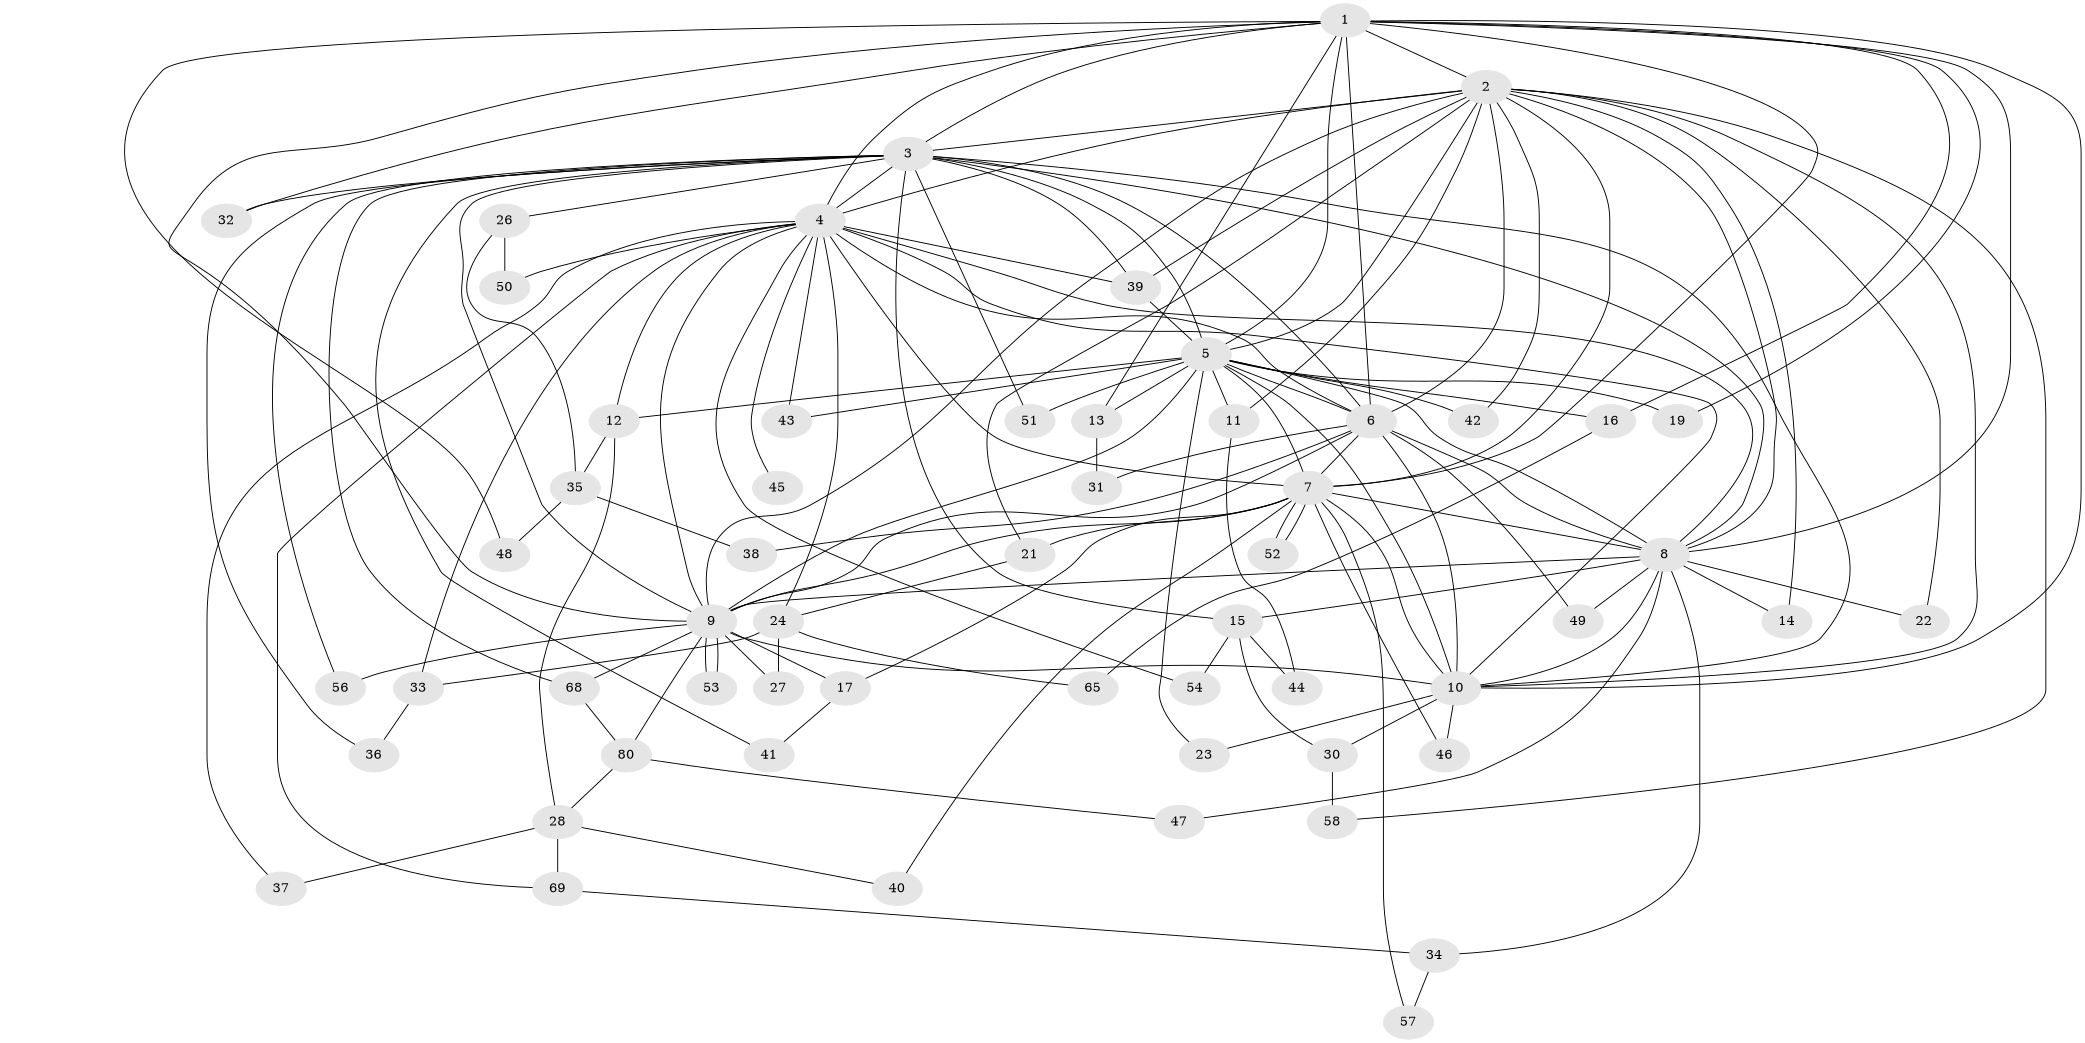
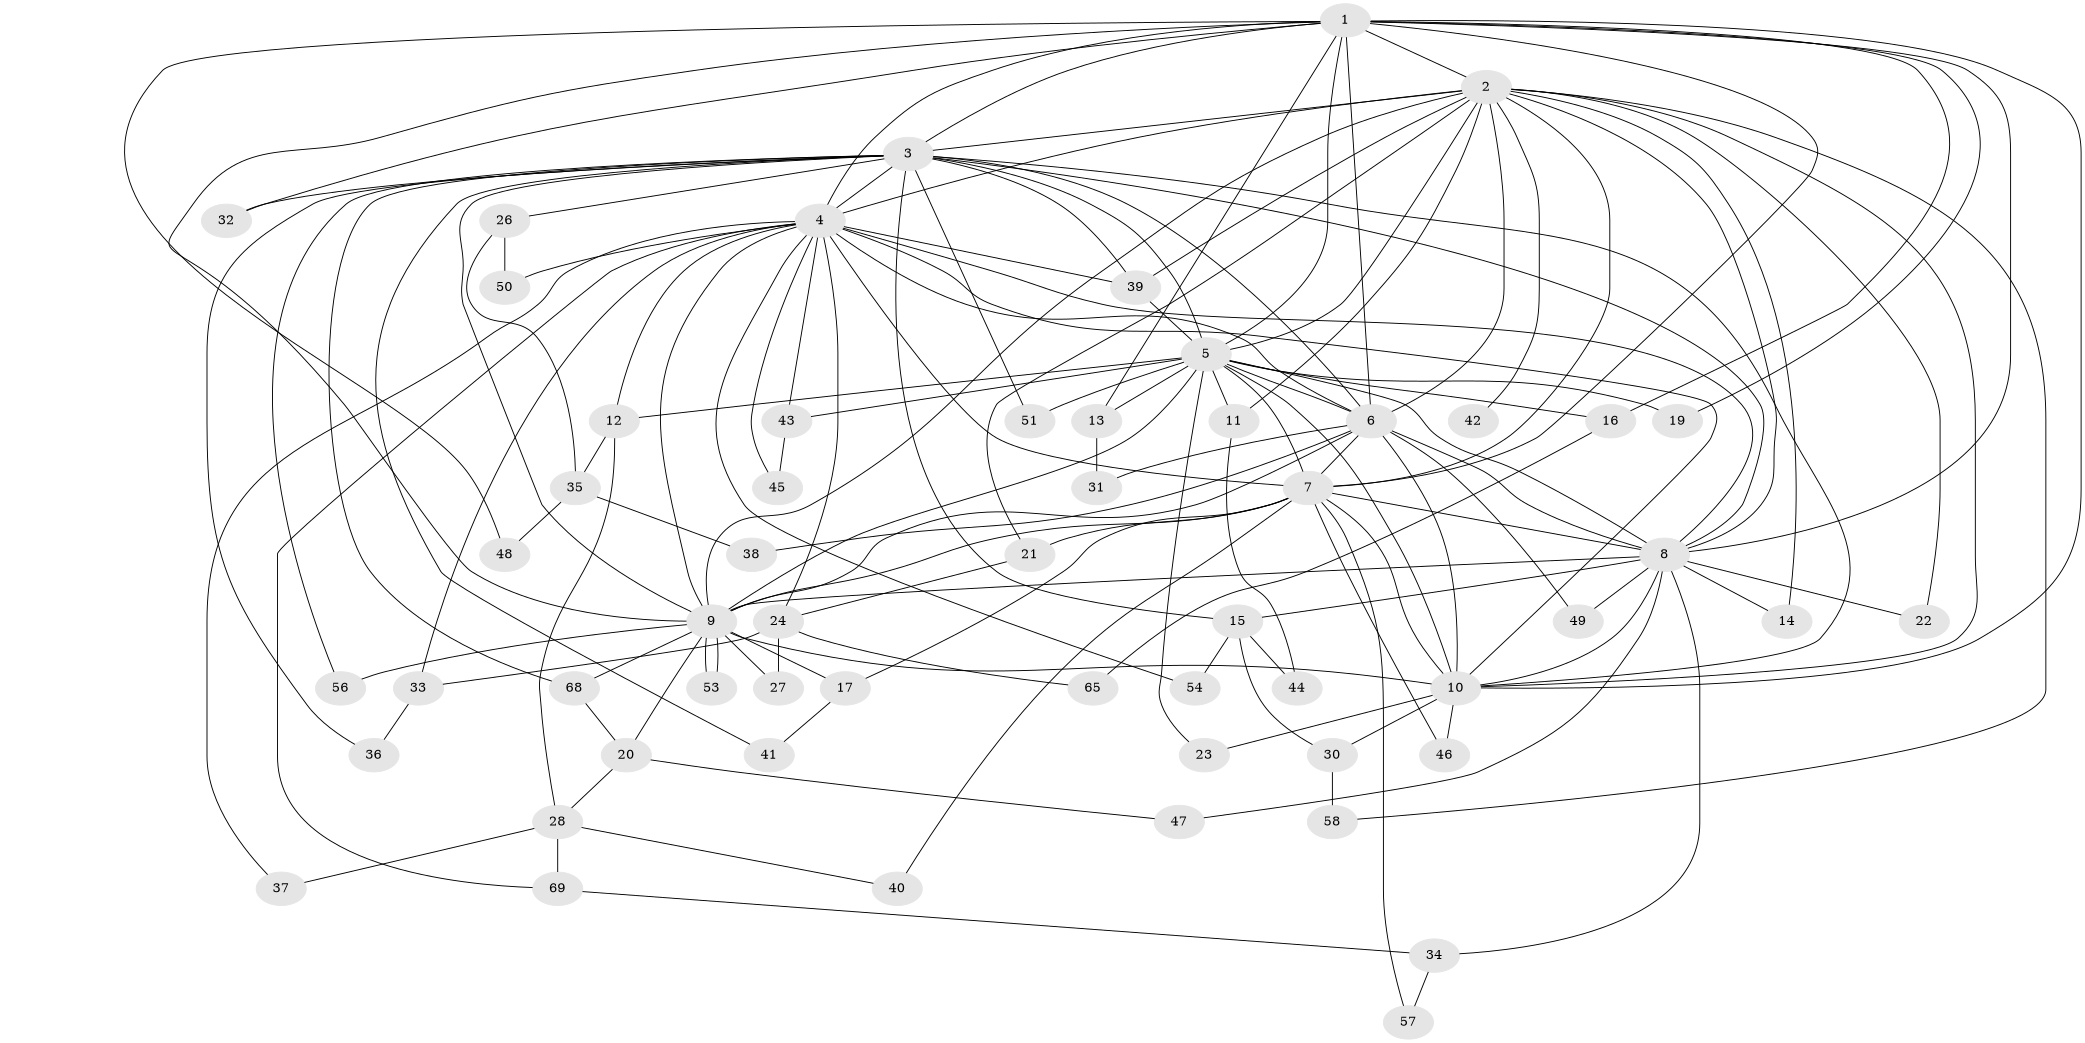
(1342, 383) -> none
none -> (782, 454)
(1273, 555) -> none
(626, 755) -> (626, 755)
